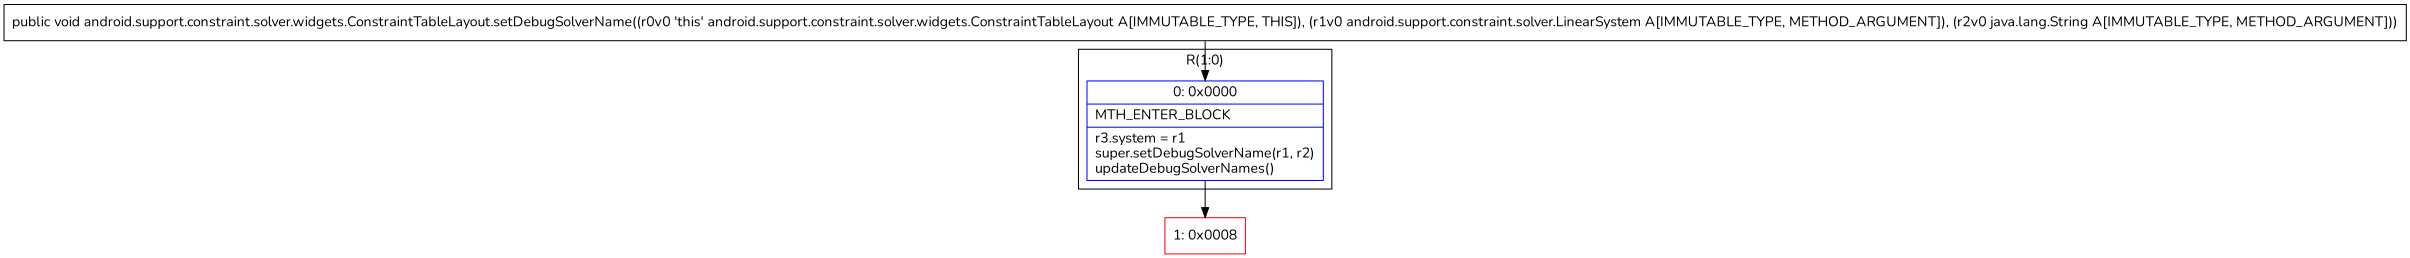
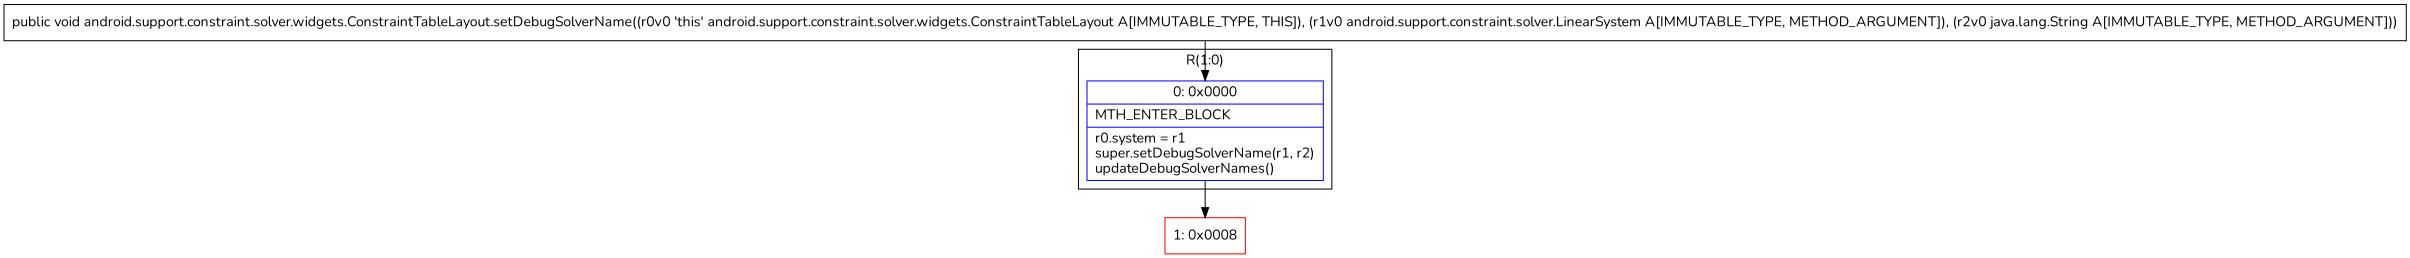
(1141, 138) -> (1141, 138)
